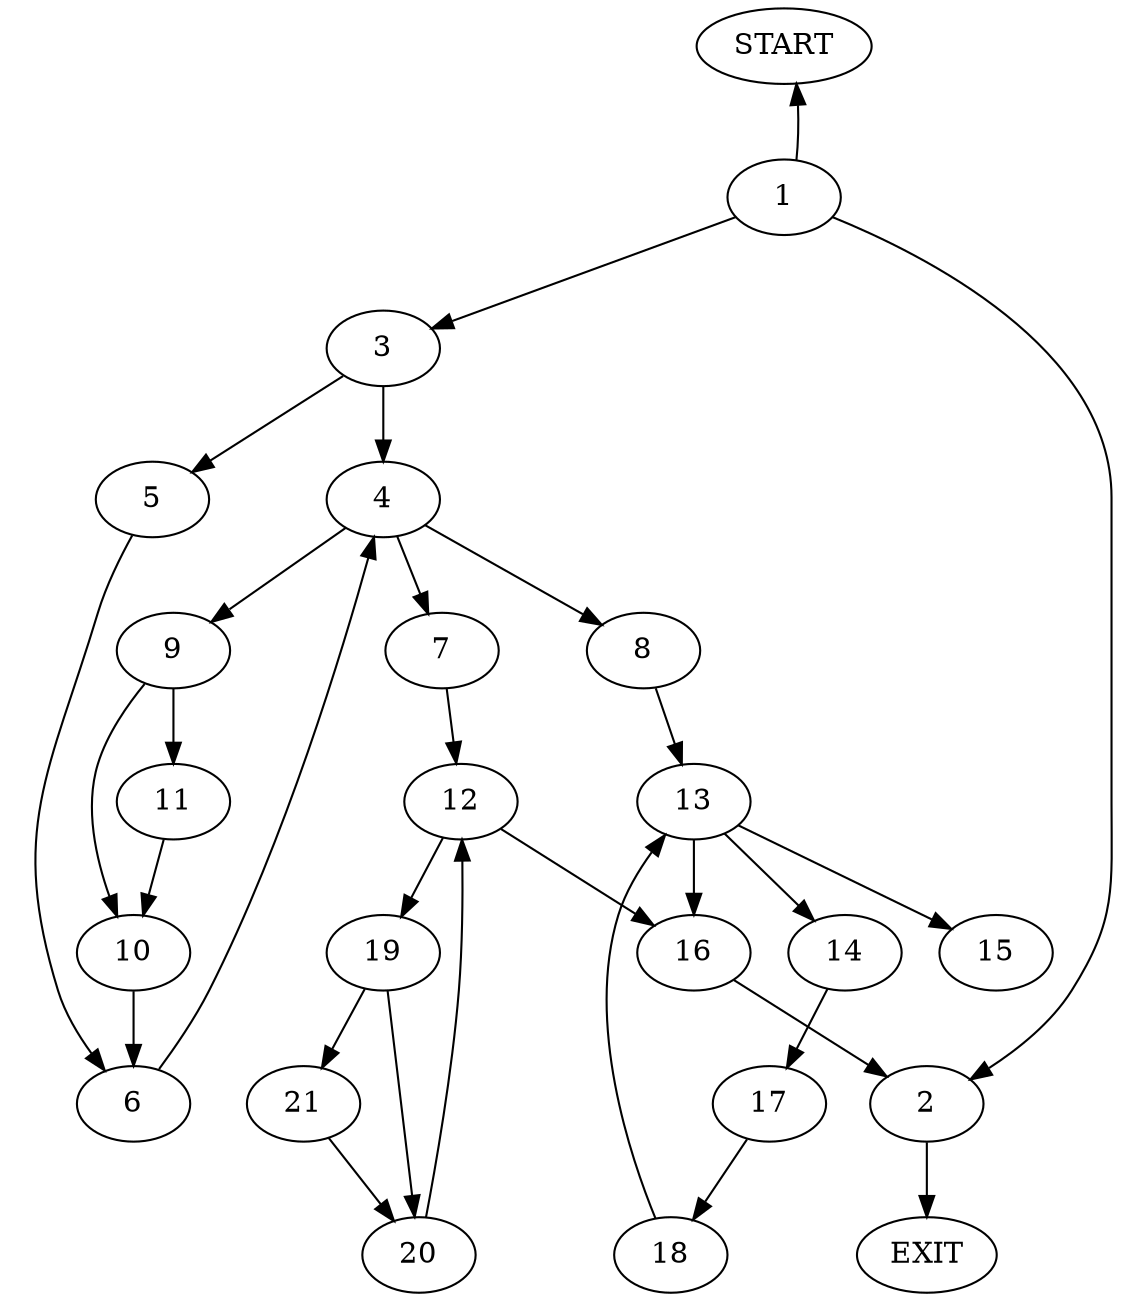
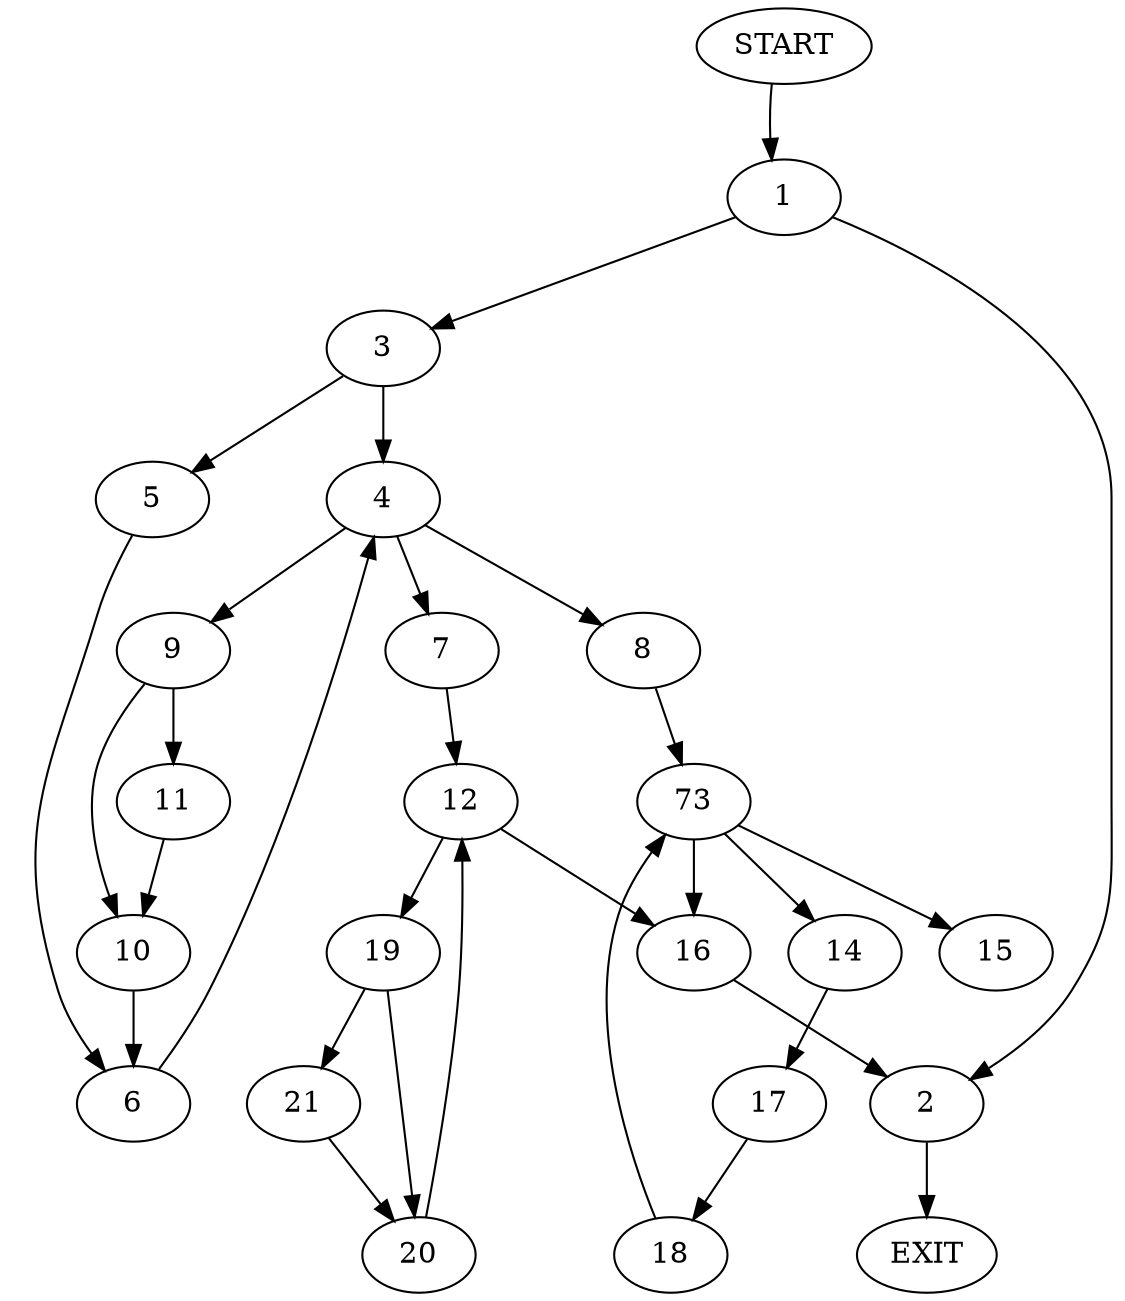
(798, 133) -> (770, 111)
(694, 802) -> (694, 802)
